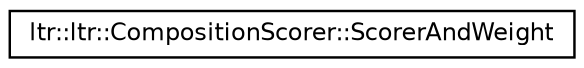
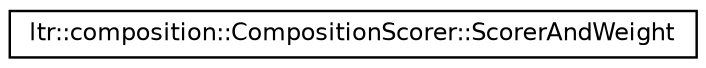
(292, 34) -> (353, 34)
